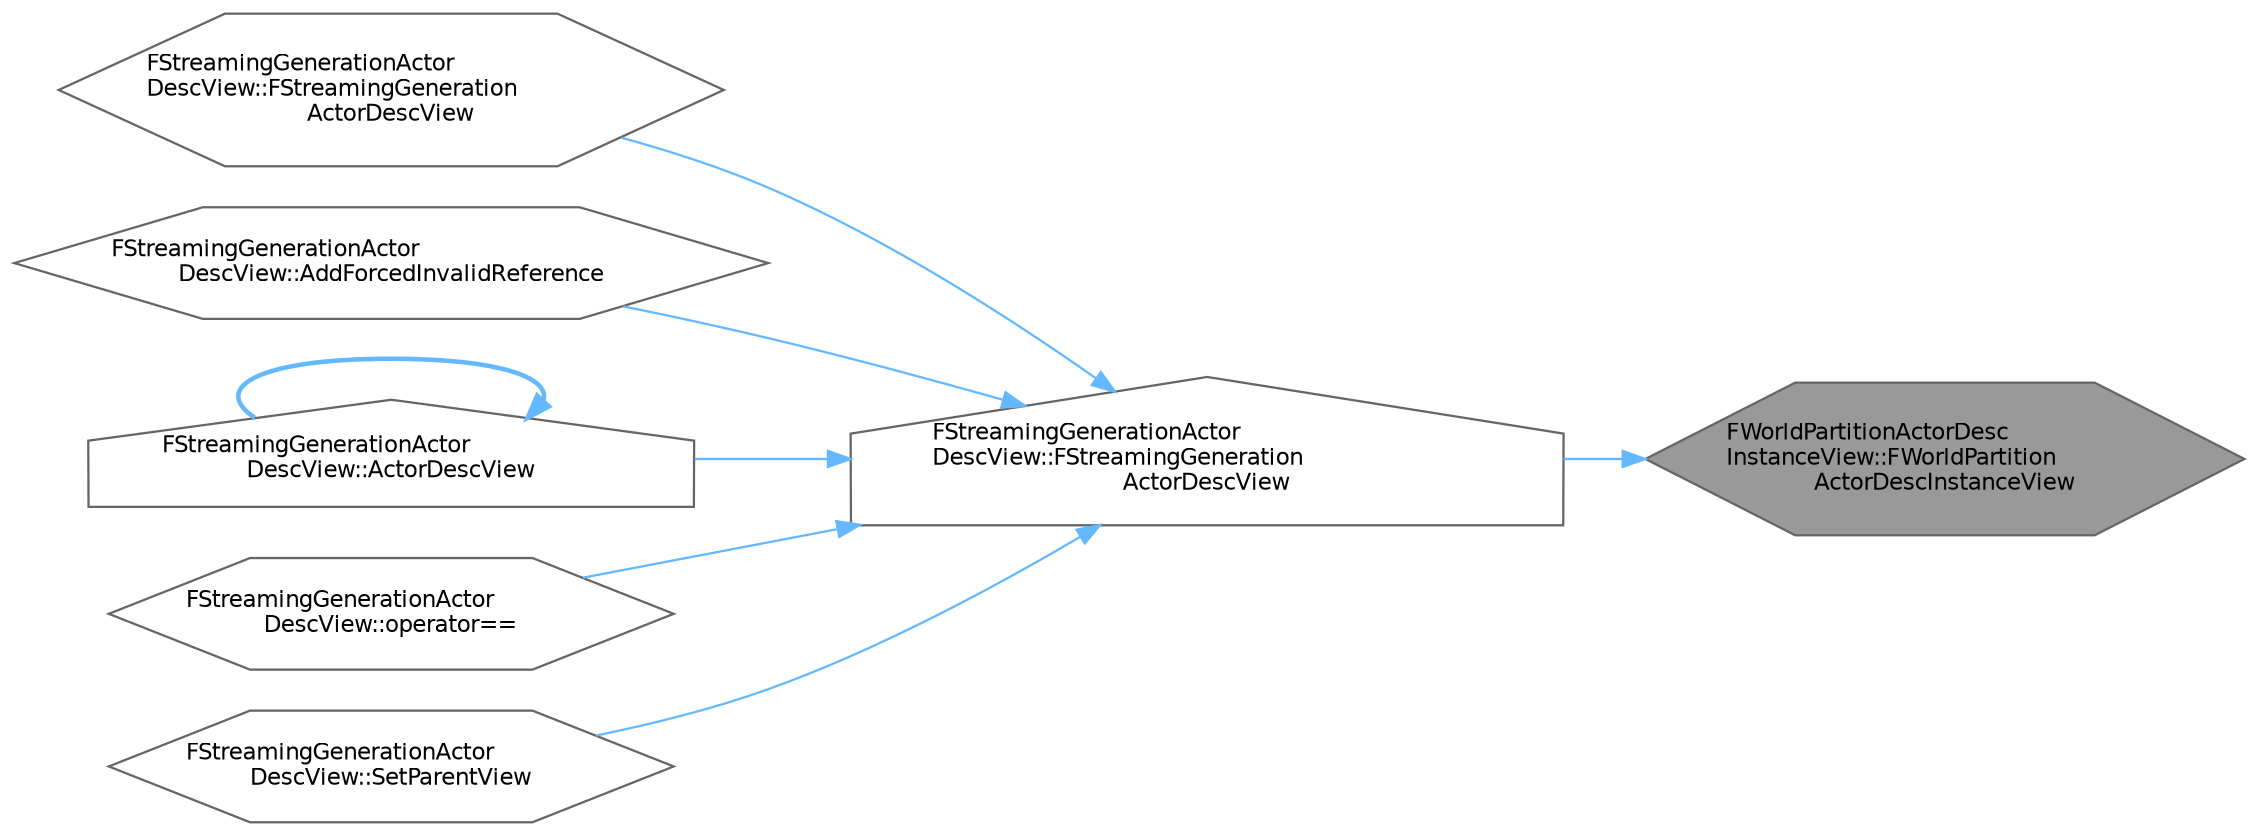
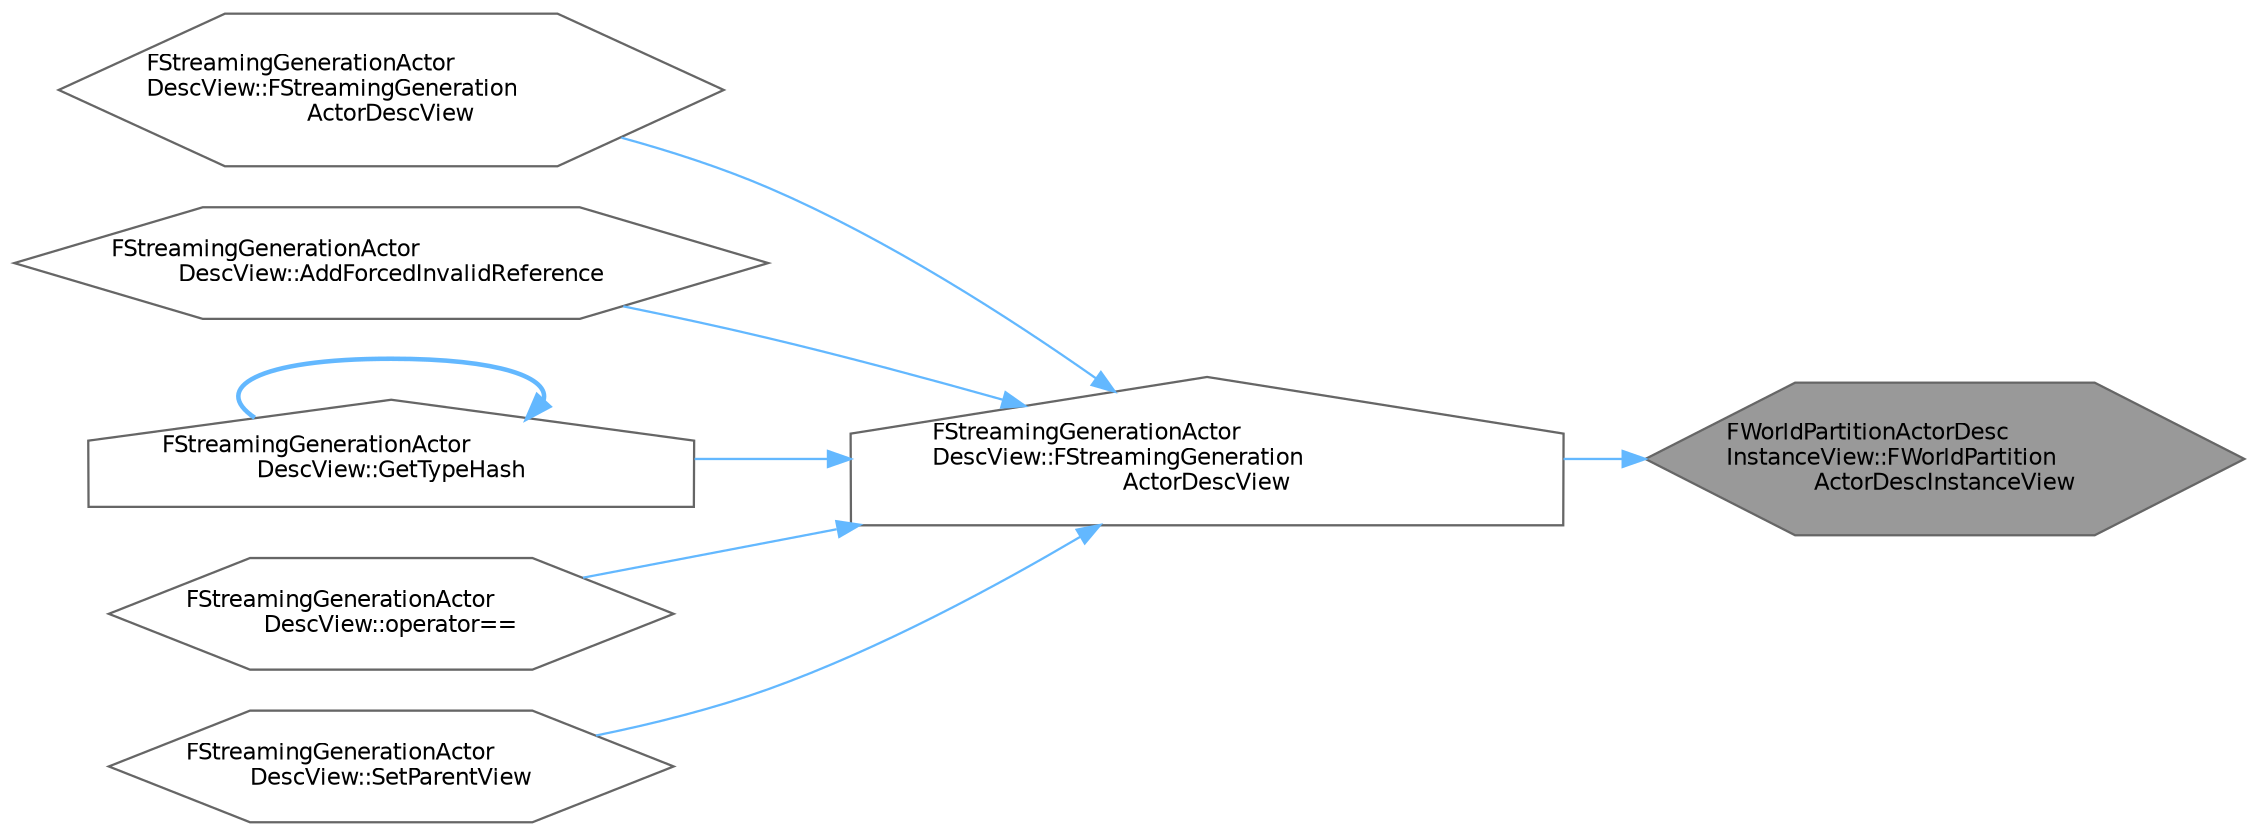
(391, 459) -> (391, 459)
